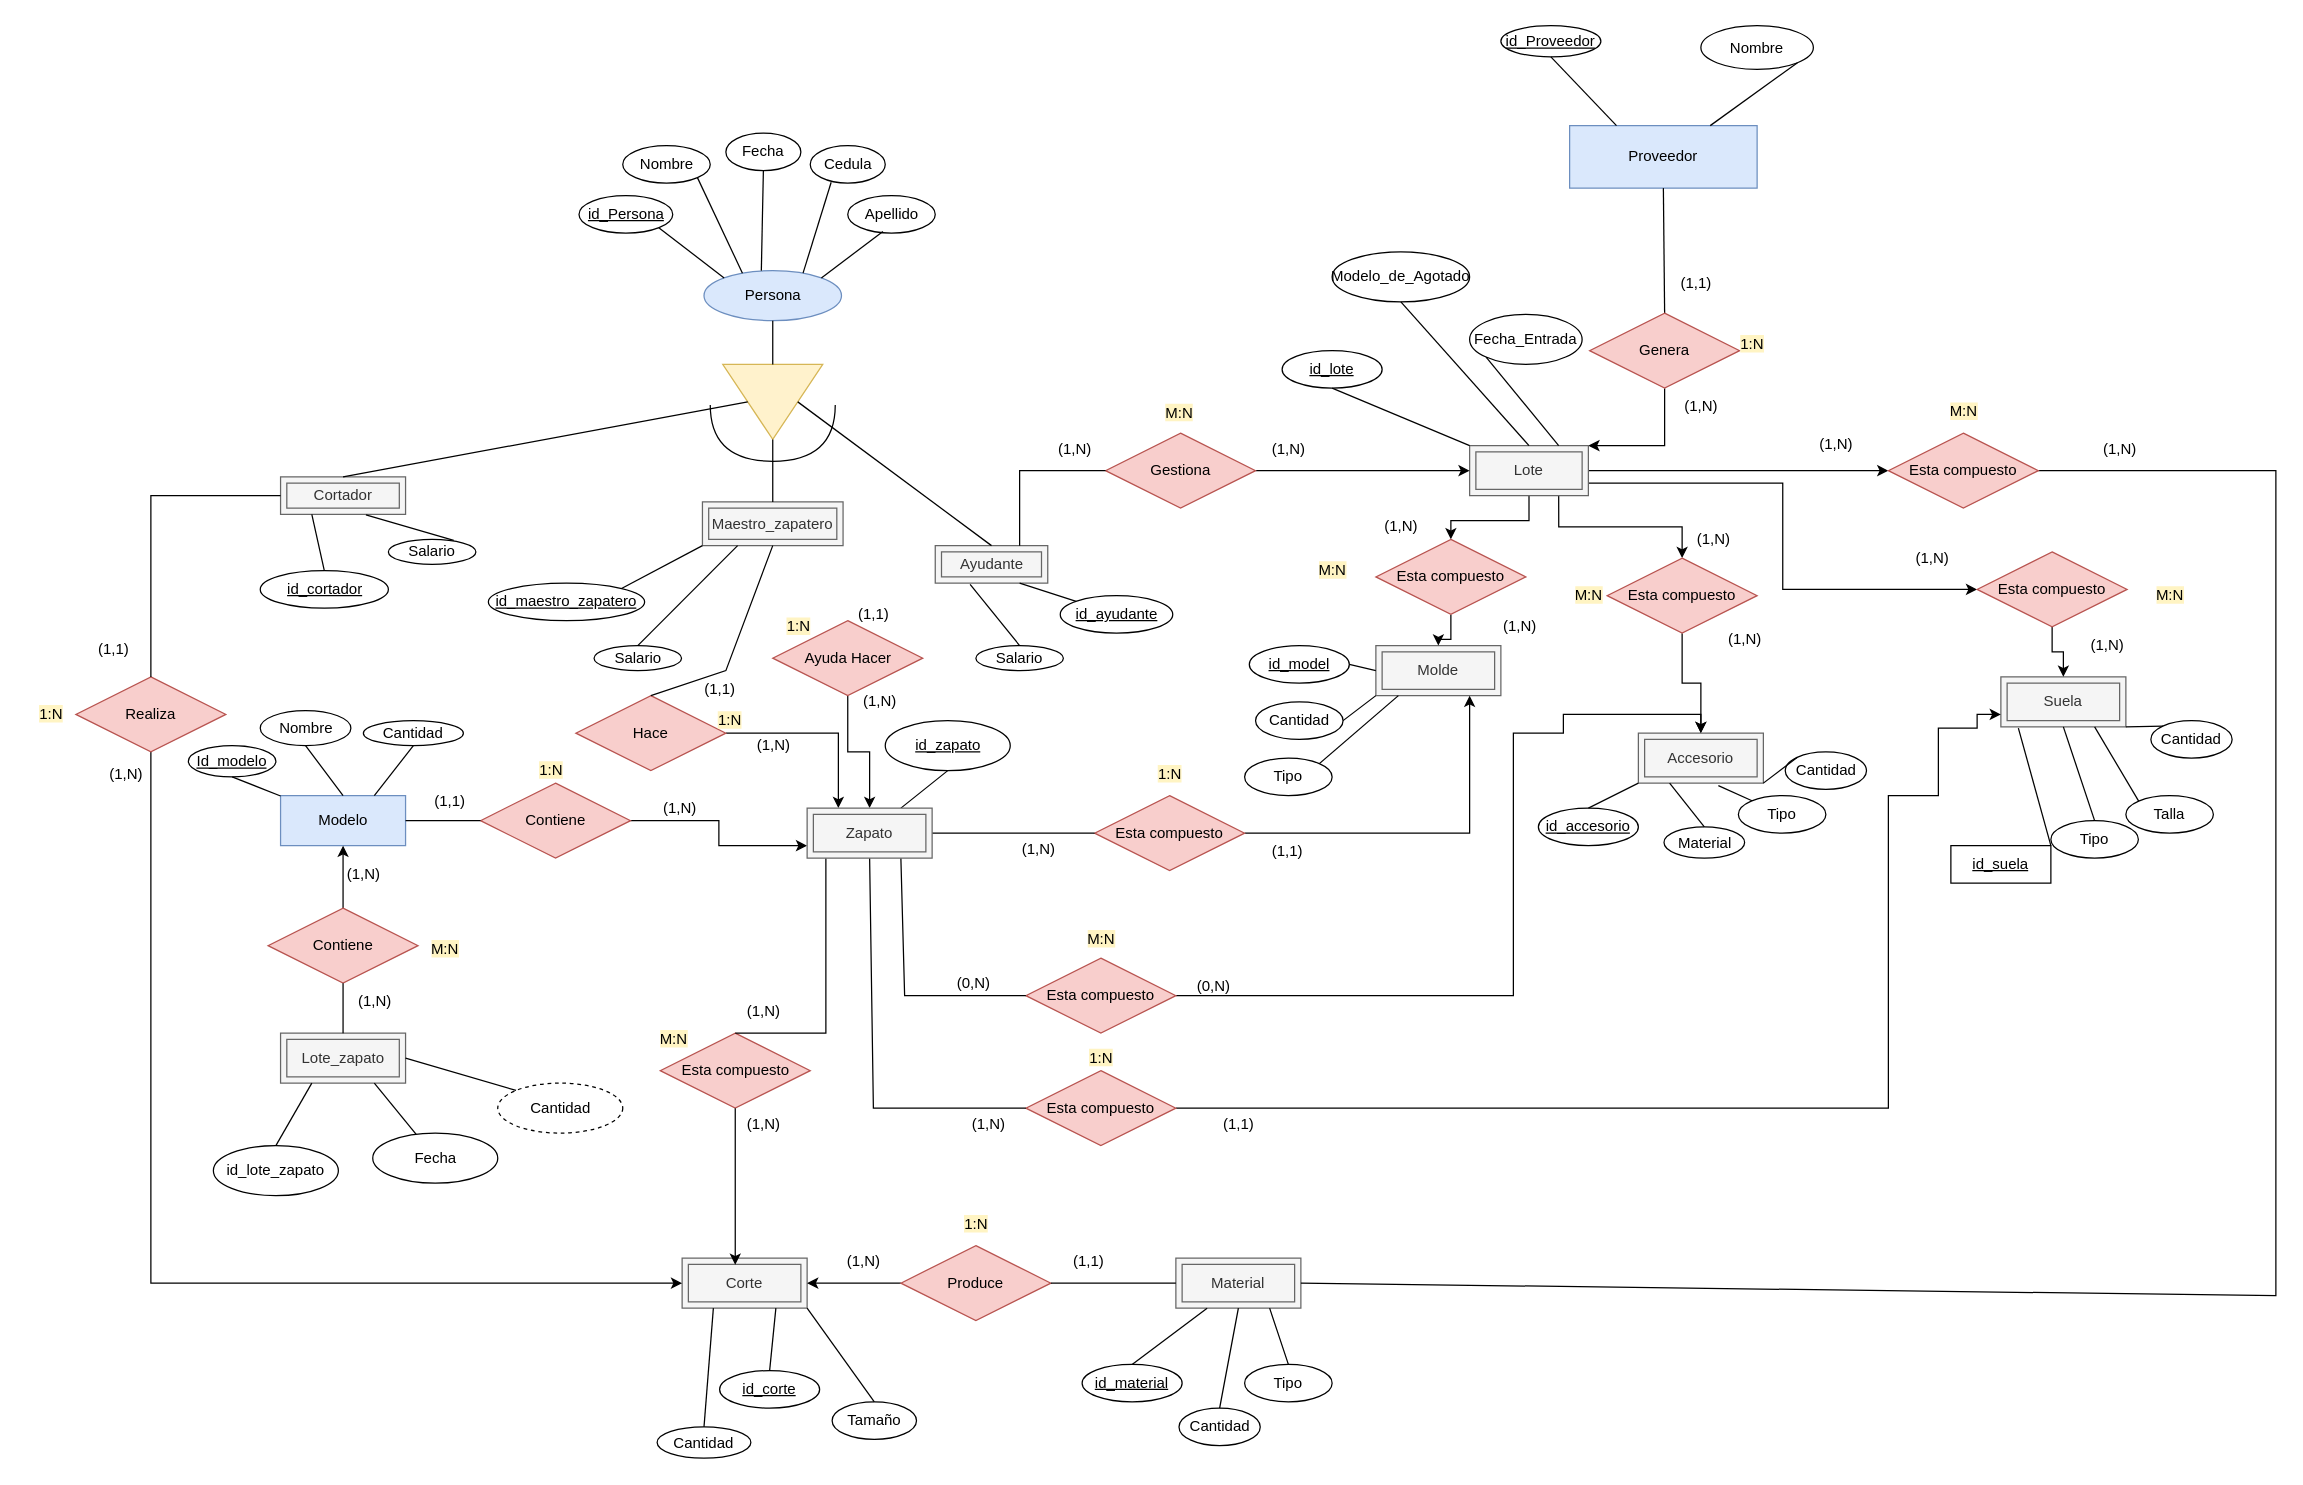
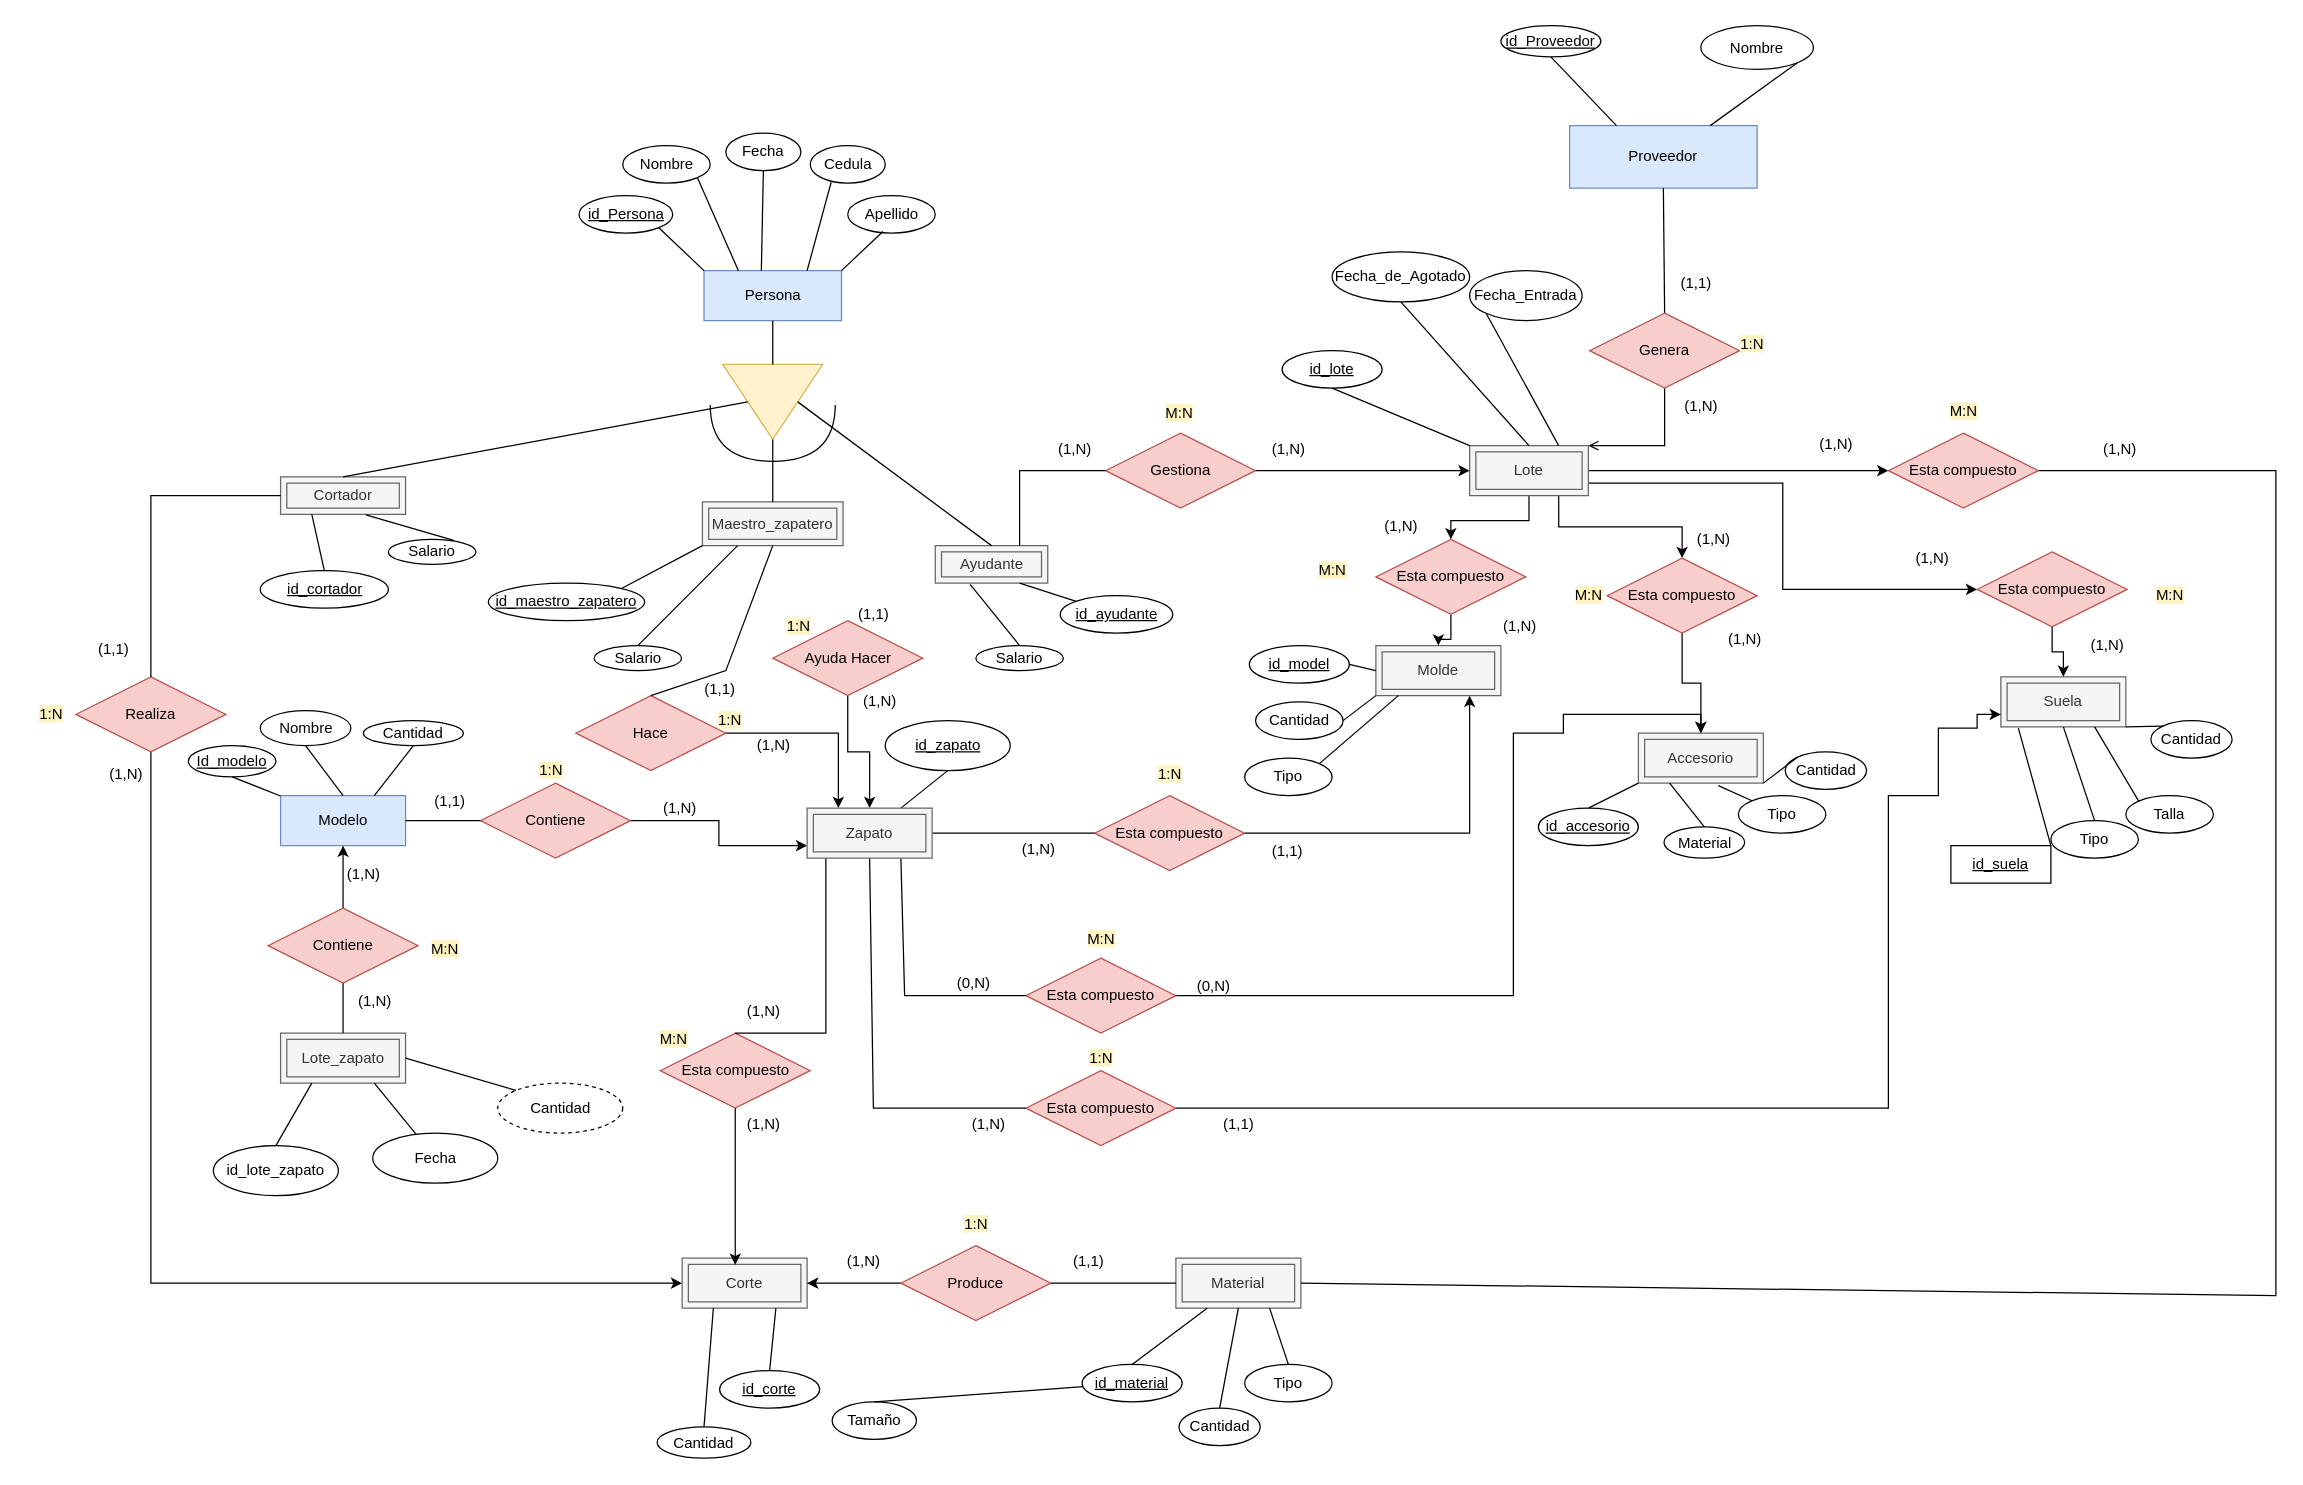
(1401, 277) -> (1401, 277)
(773, 296) -> (773, 296)
(1526, 339) -> (1526, 296)
(1598, 446) -> (1595, 446)
(841, 1355) -> (978, 1394)
